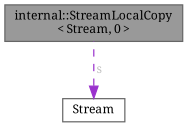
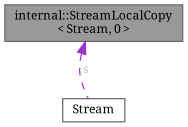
(94, 64) -> (80, 77)
